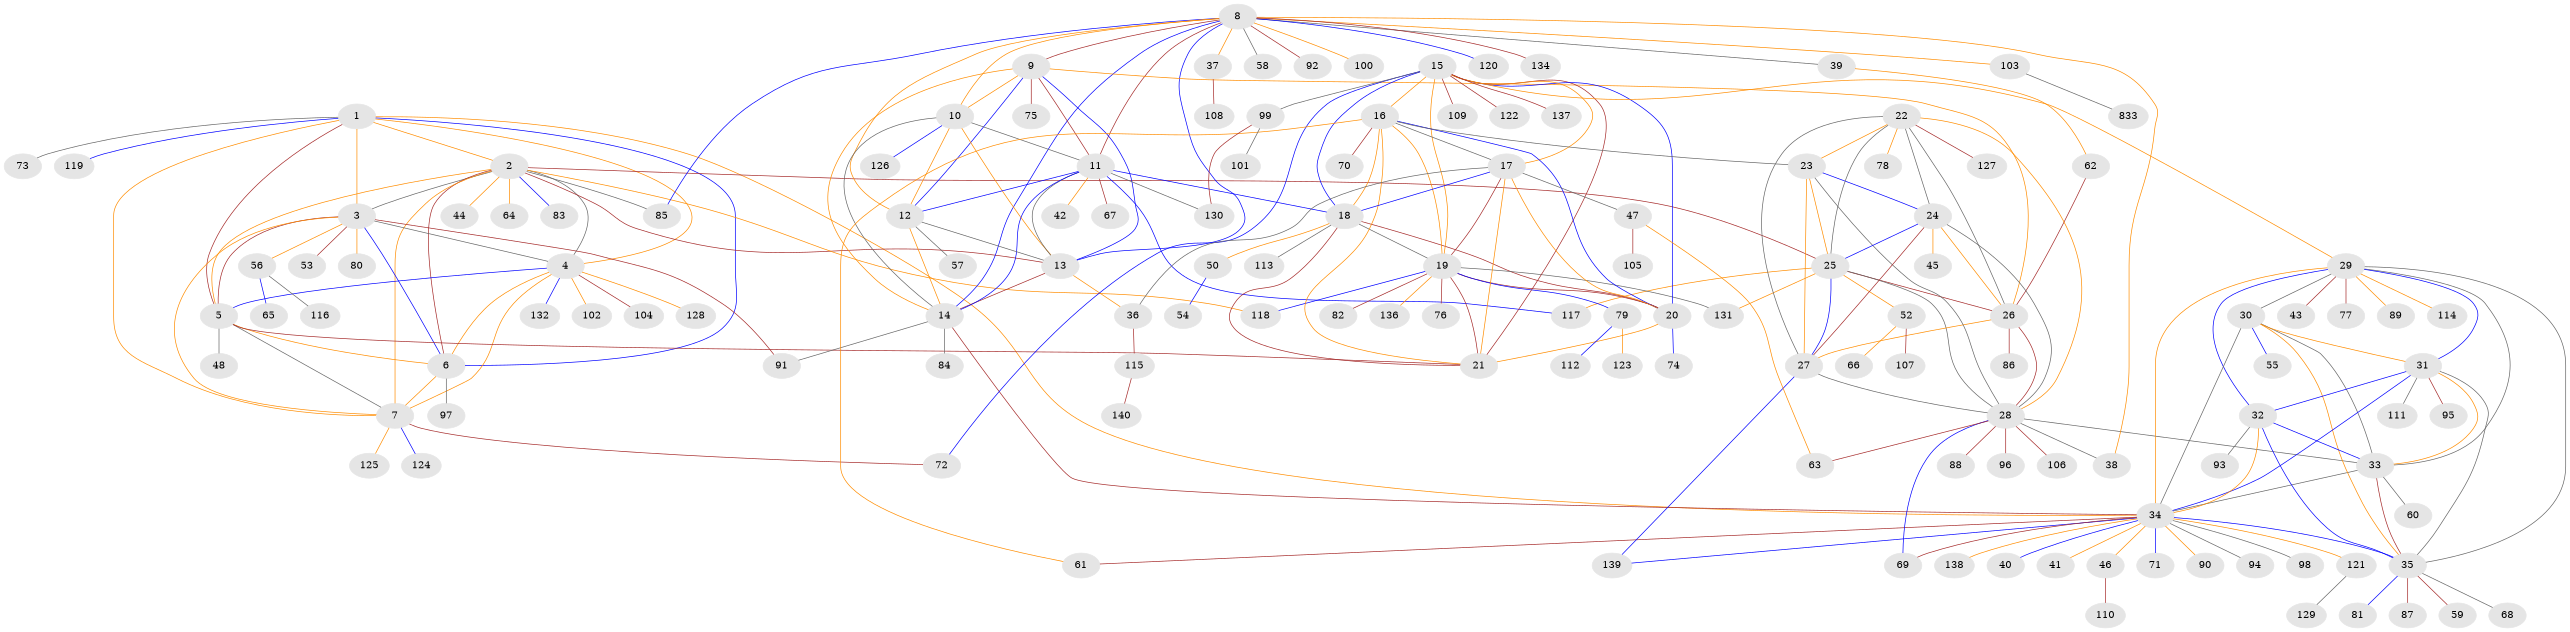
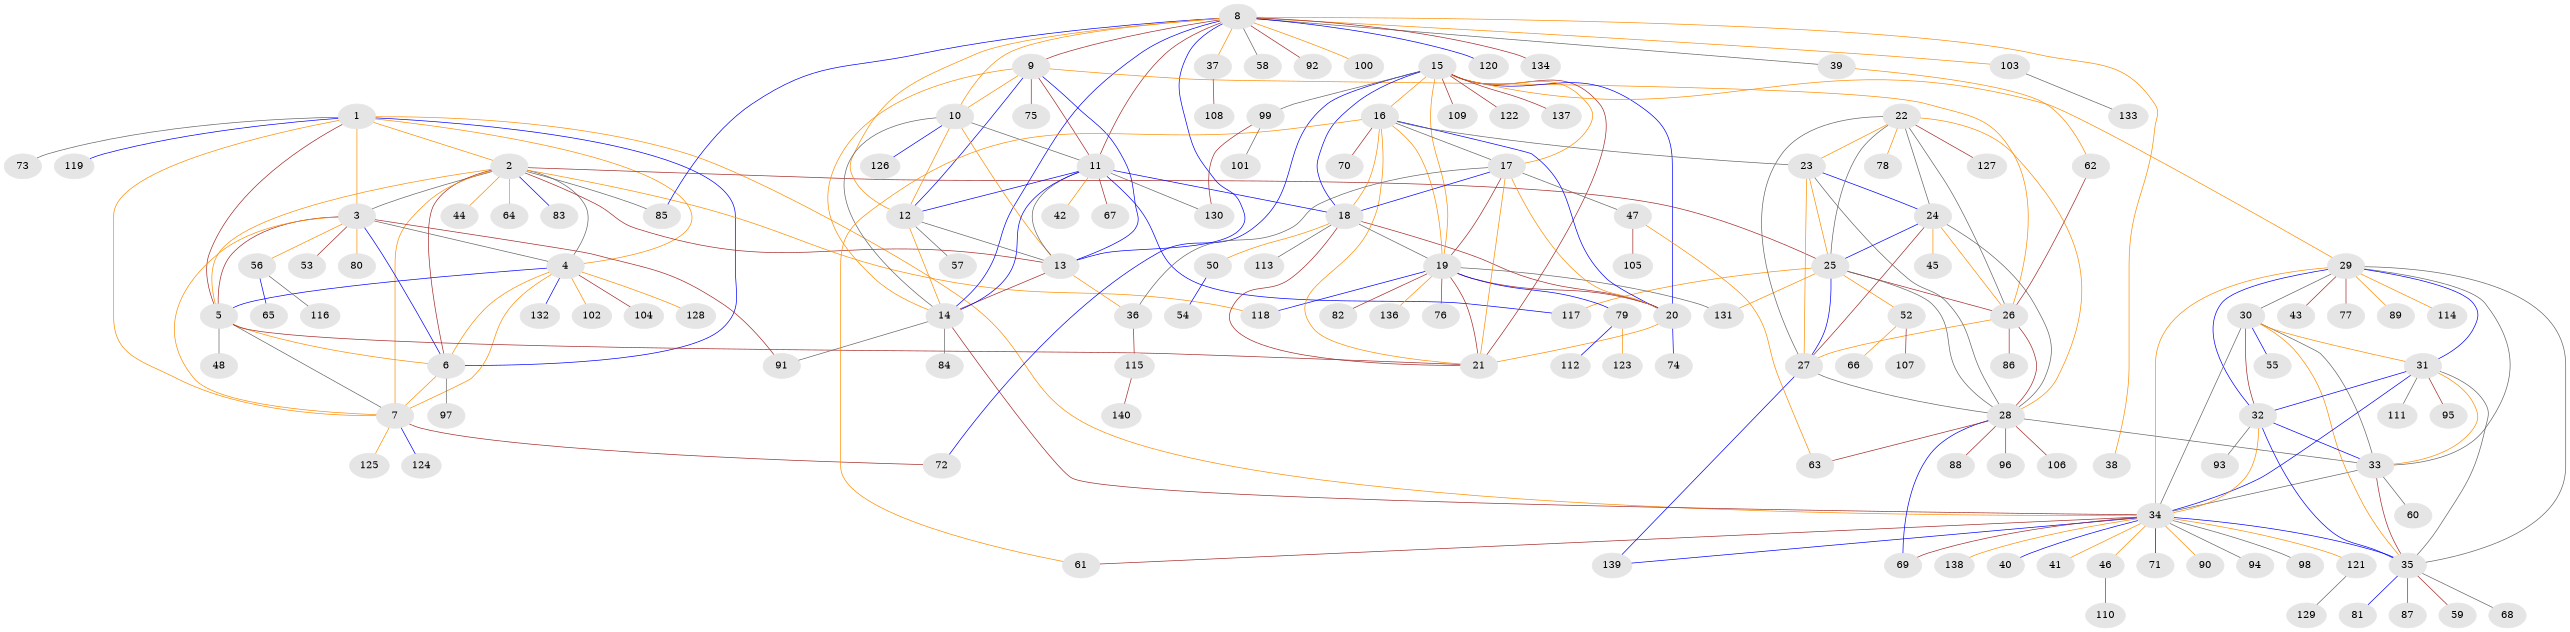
(2128, 116) -> (2128, 116)
none -> (2246, 366)
(2059, 441) -> none
